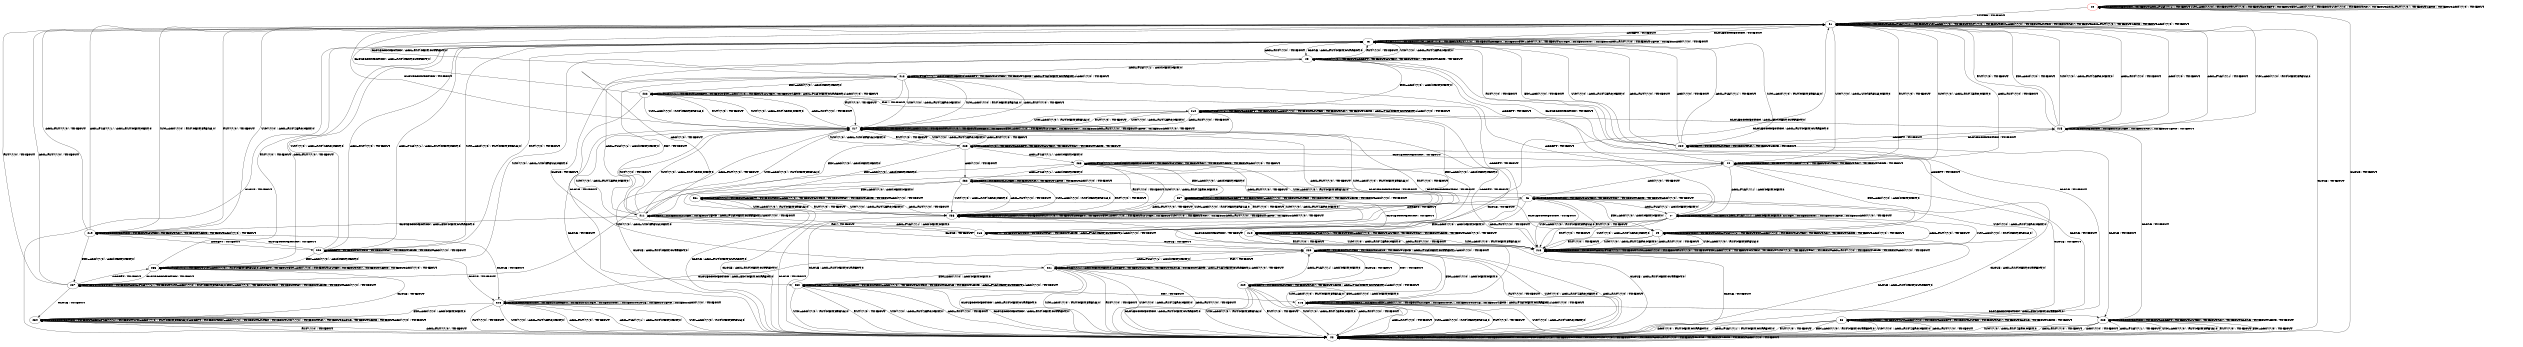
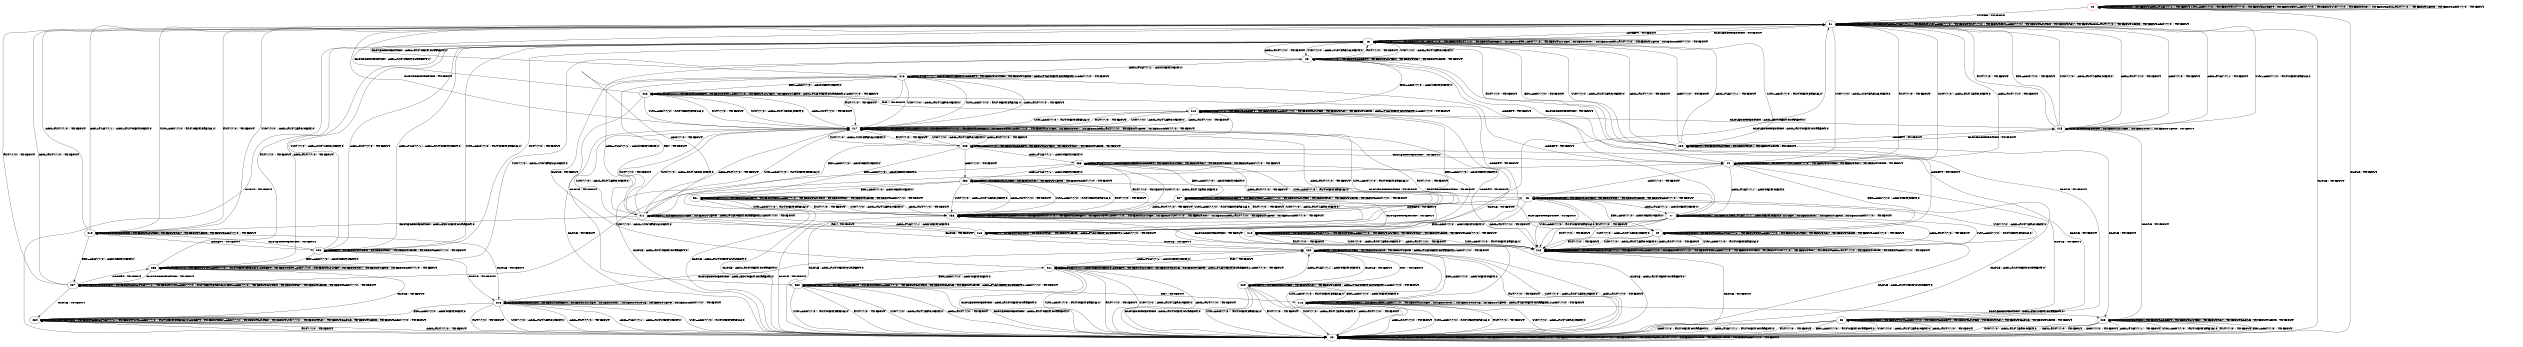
(1336, 50) -> (1336, 50)
